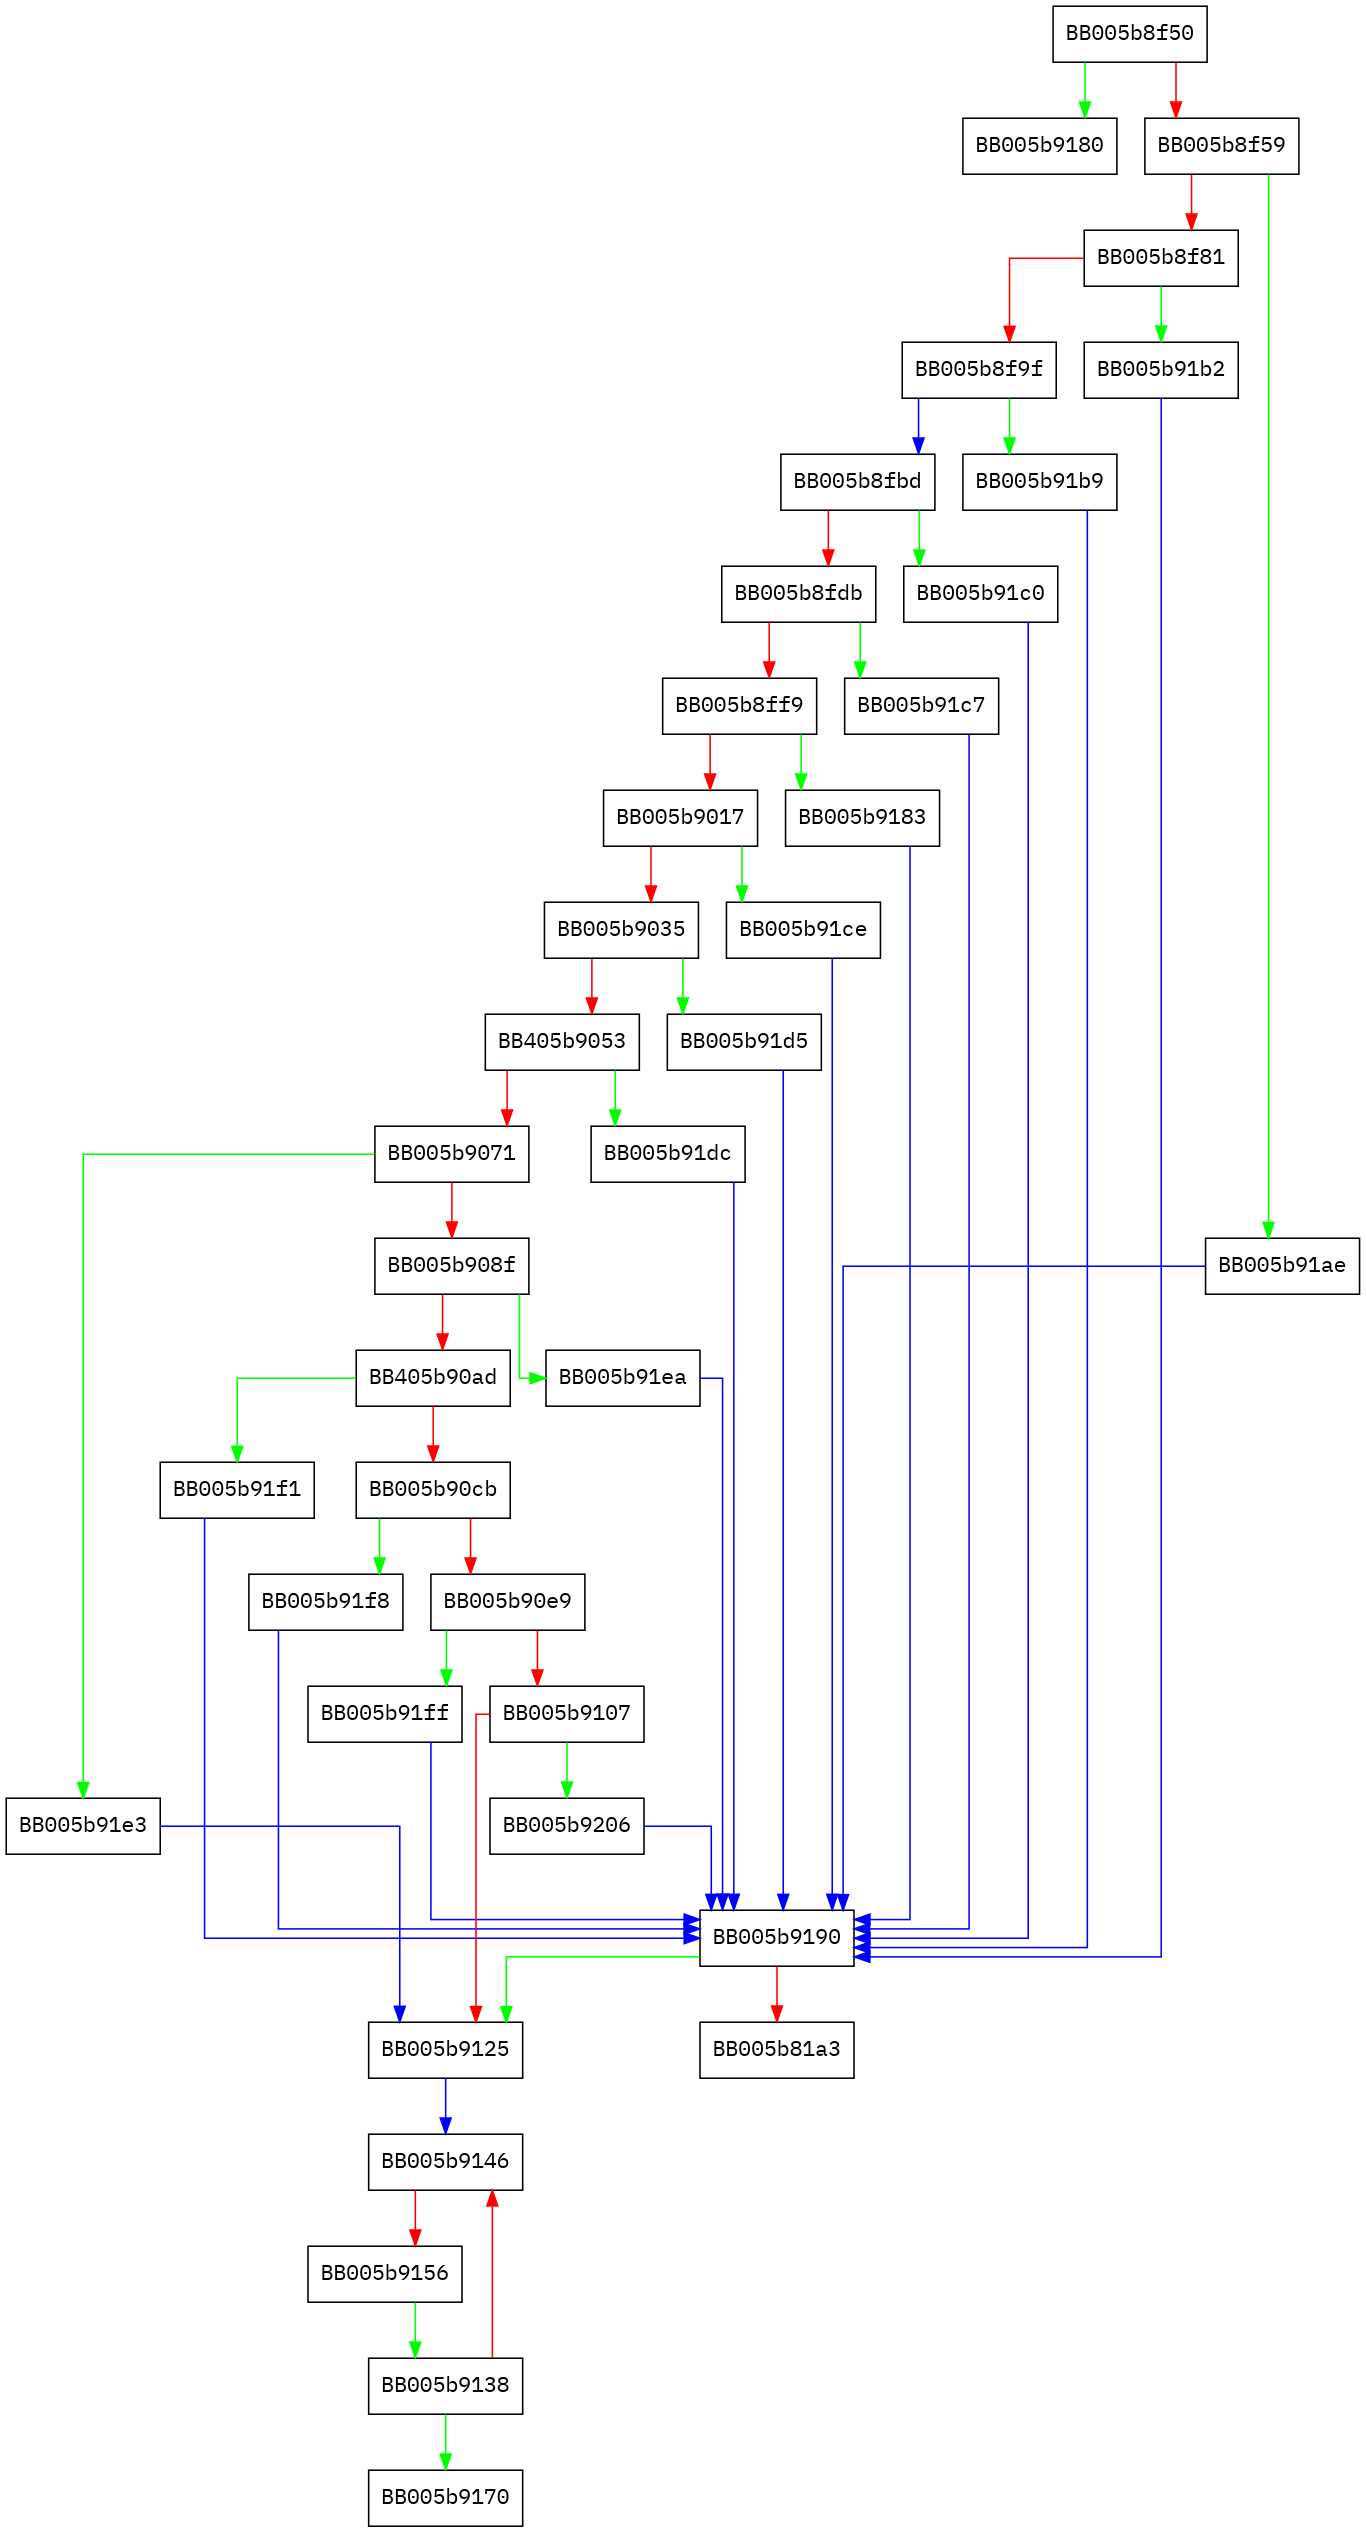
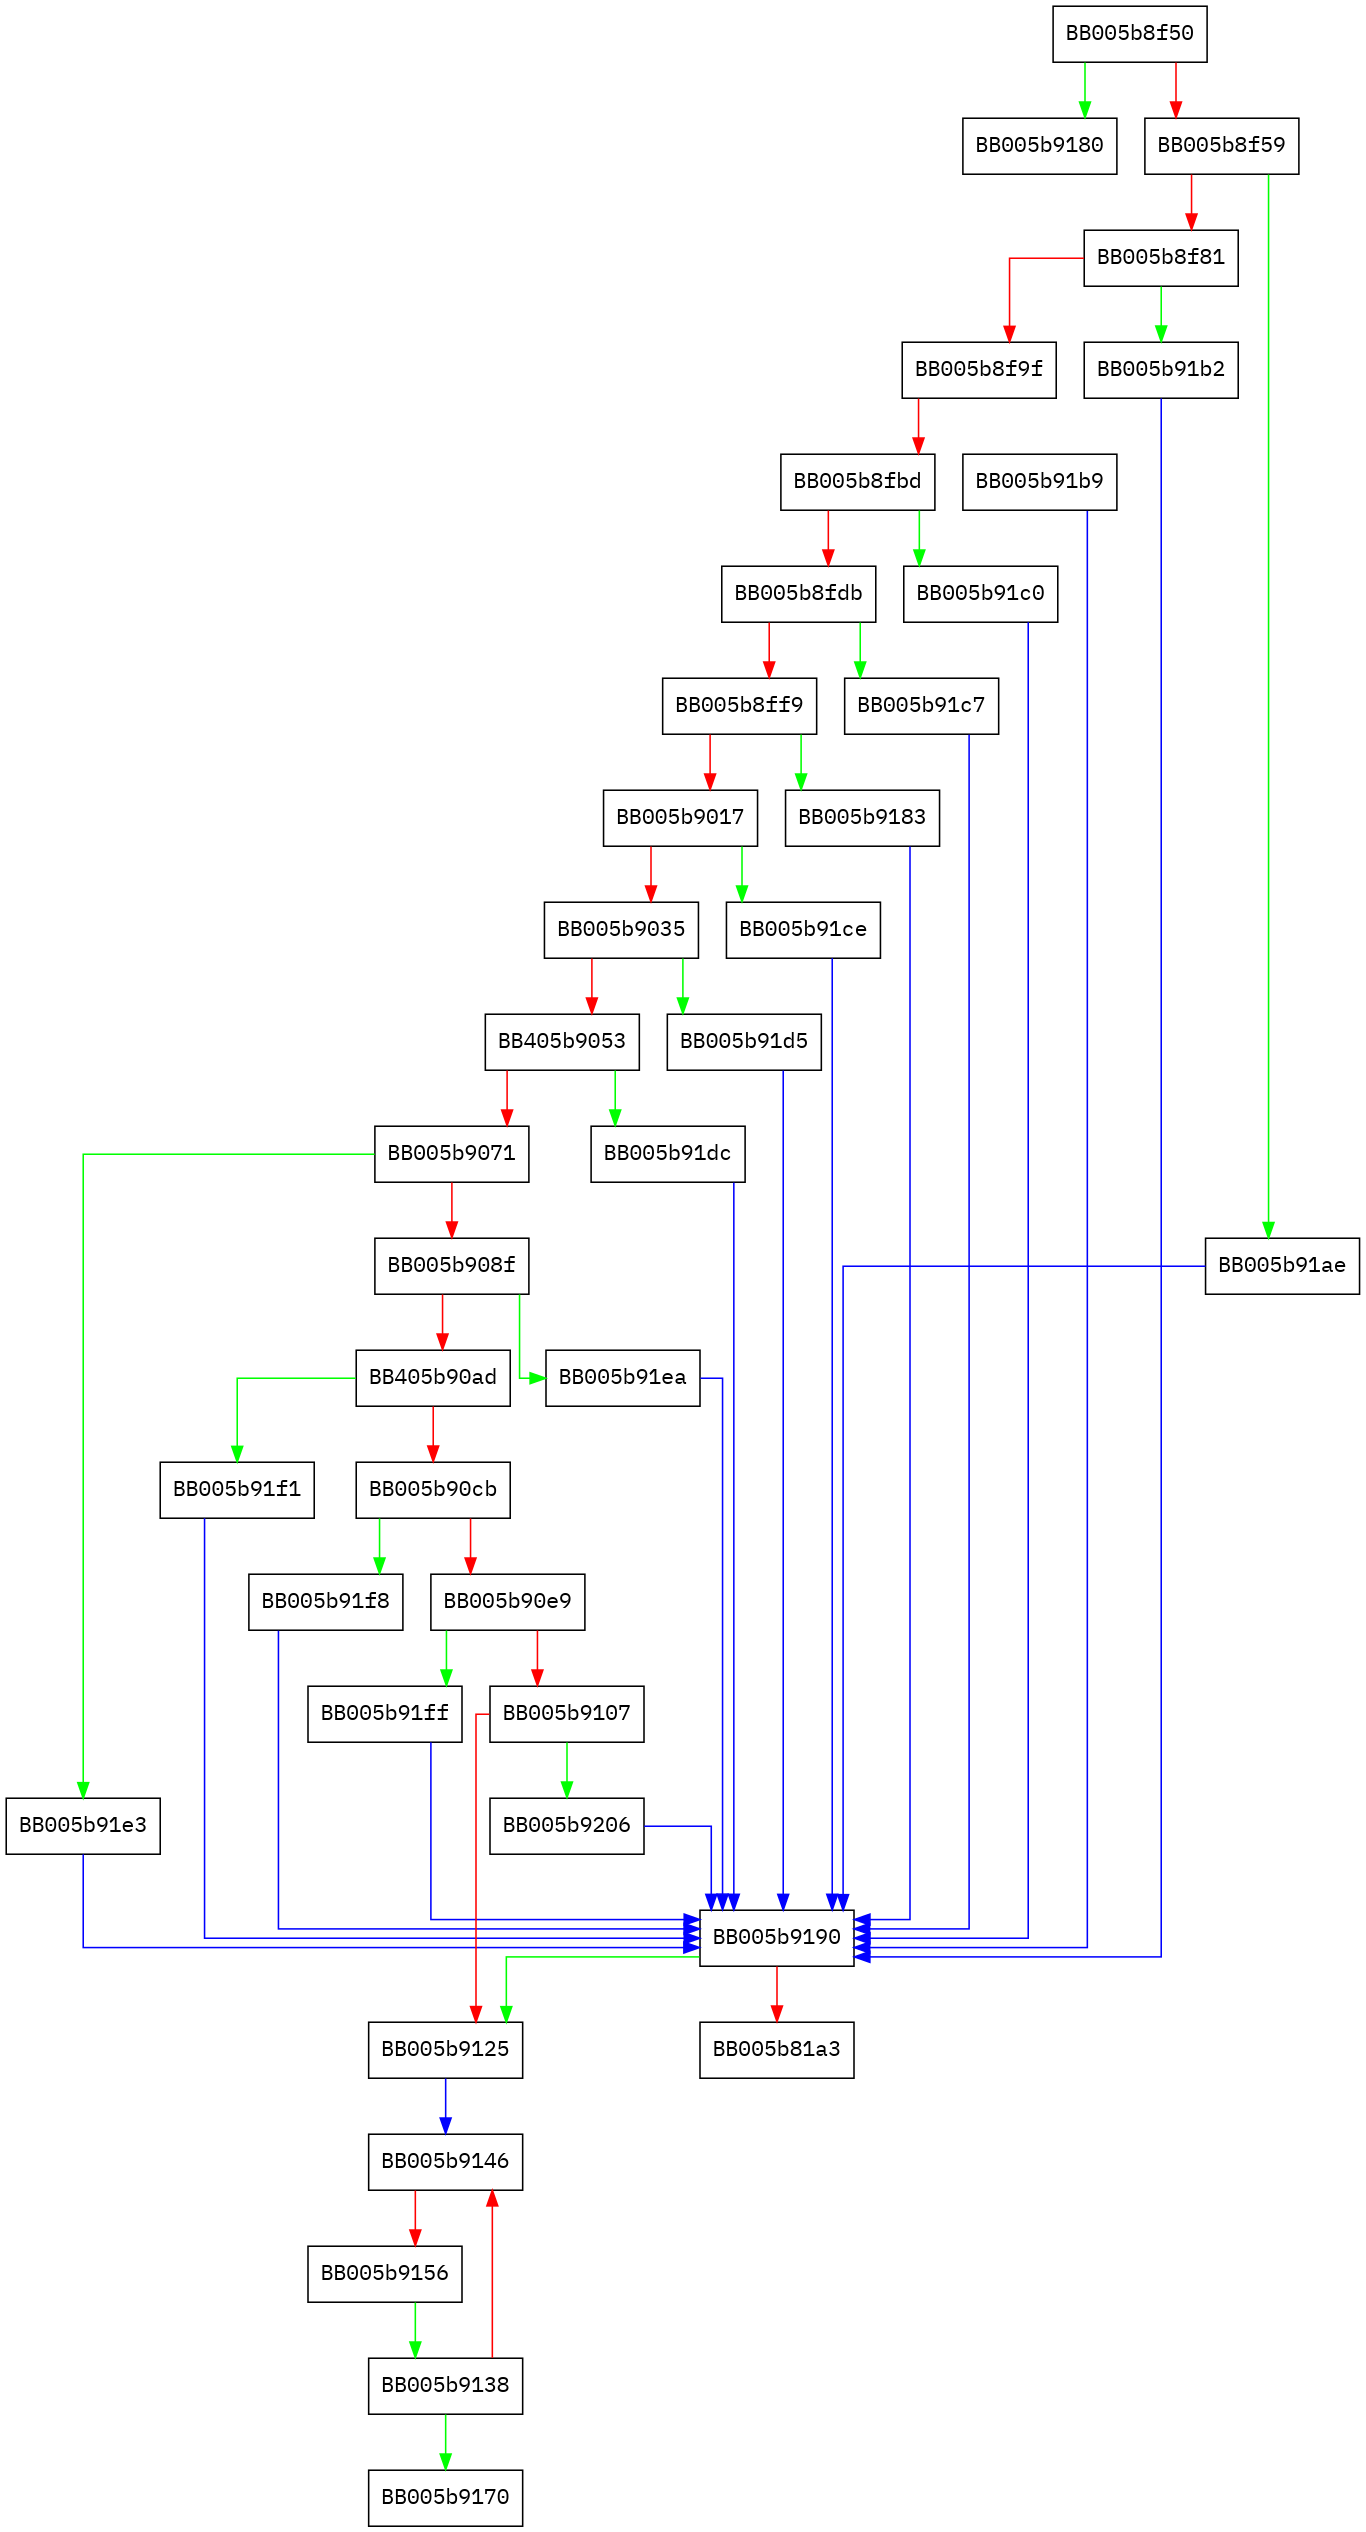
(919, 418) -> (919, 418)
(1010, 418) -> none
(370, 1826) -> (337, 1948)
